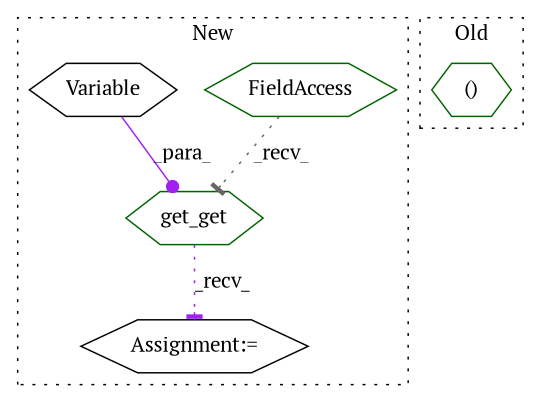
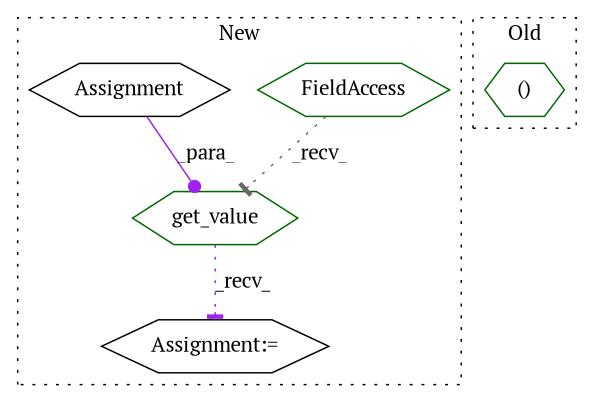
(103, 90) -> (130, 90)
(195, 218) -> (215, 218)
